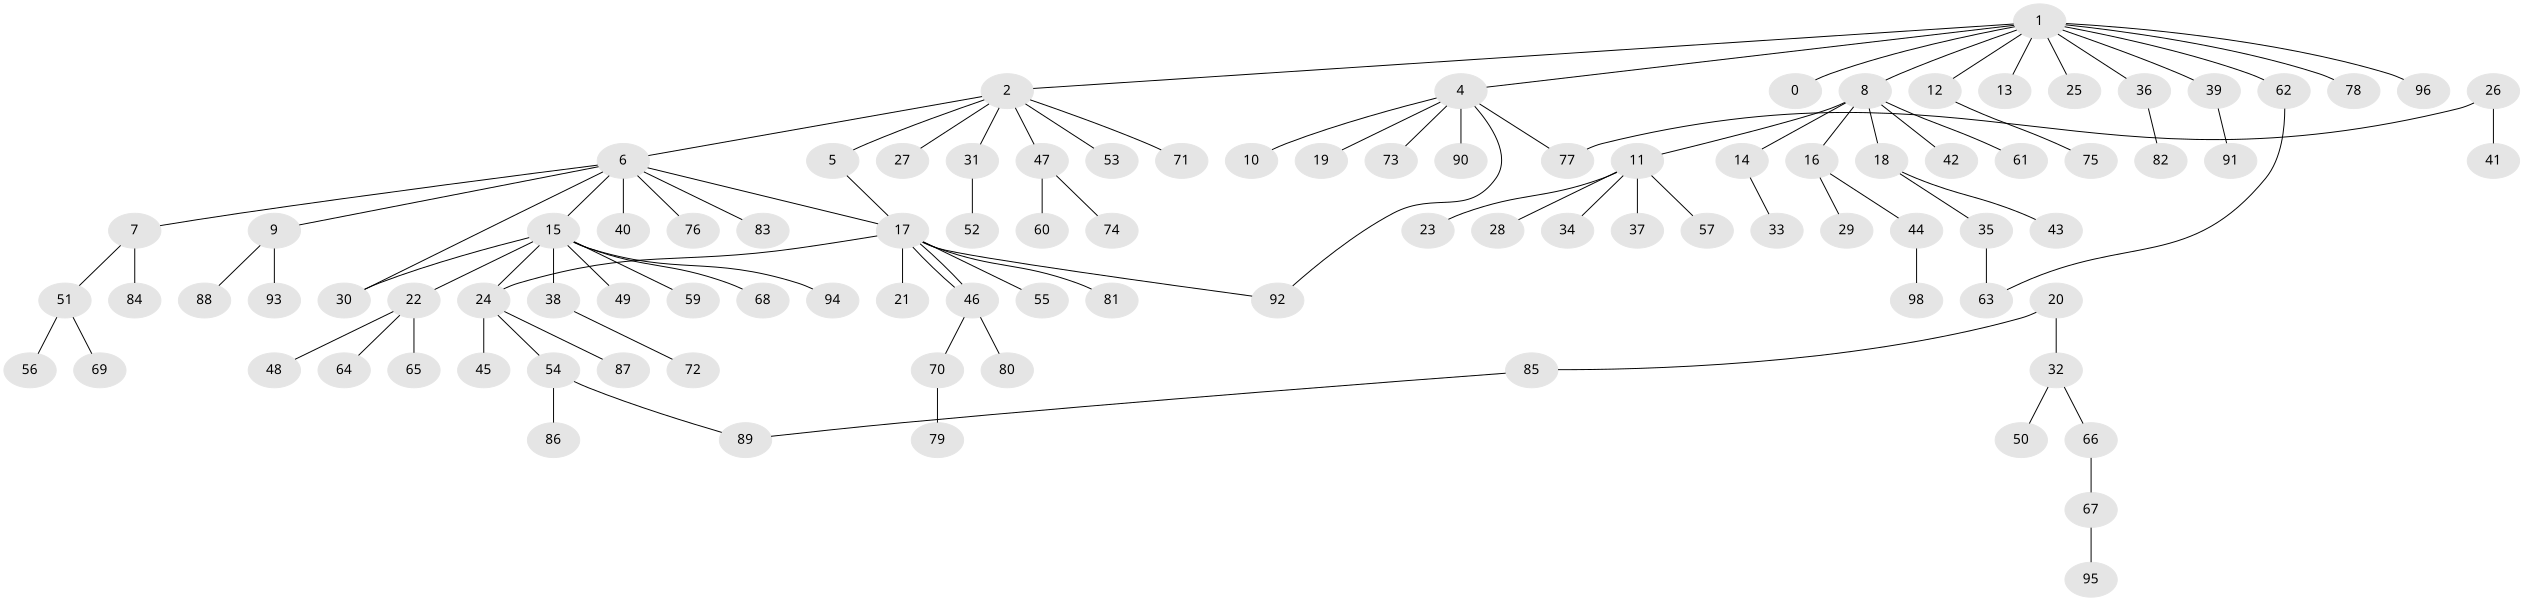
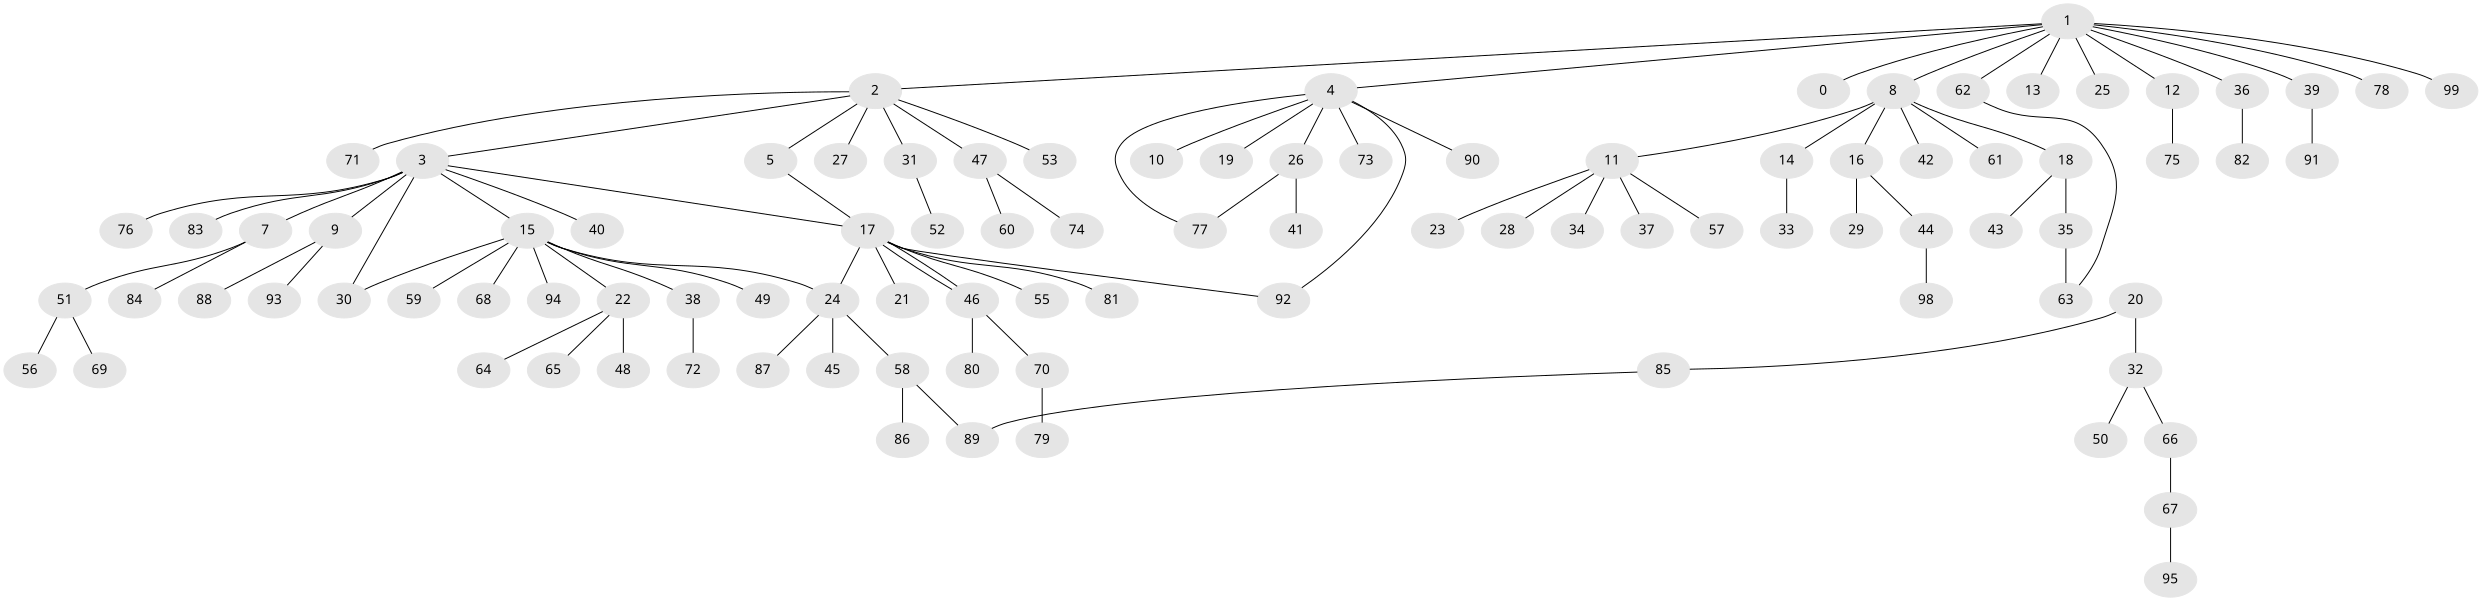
(2424, 91) -> (2452, 91)
none -> (1314, 126)
(623, 161) -> (423, 161)
(554, 370) -> (903, 370)
